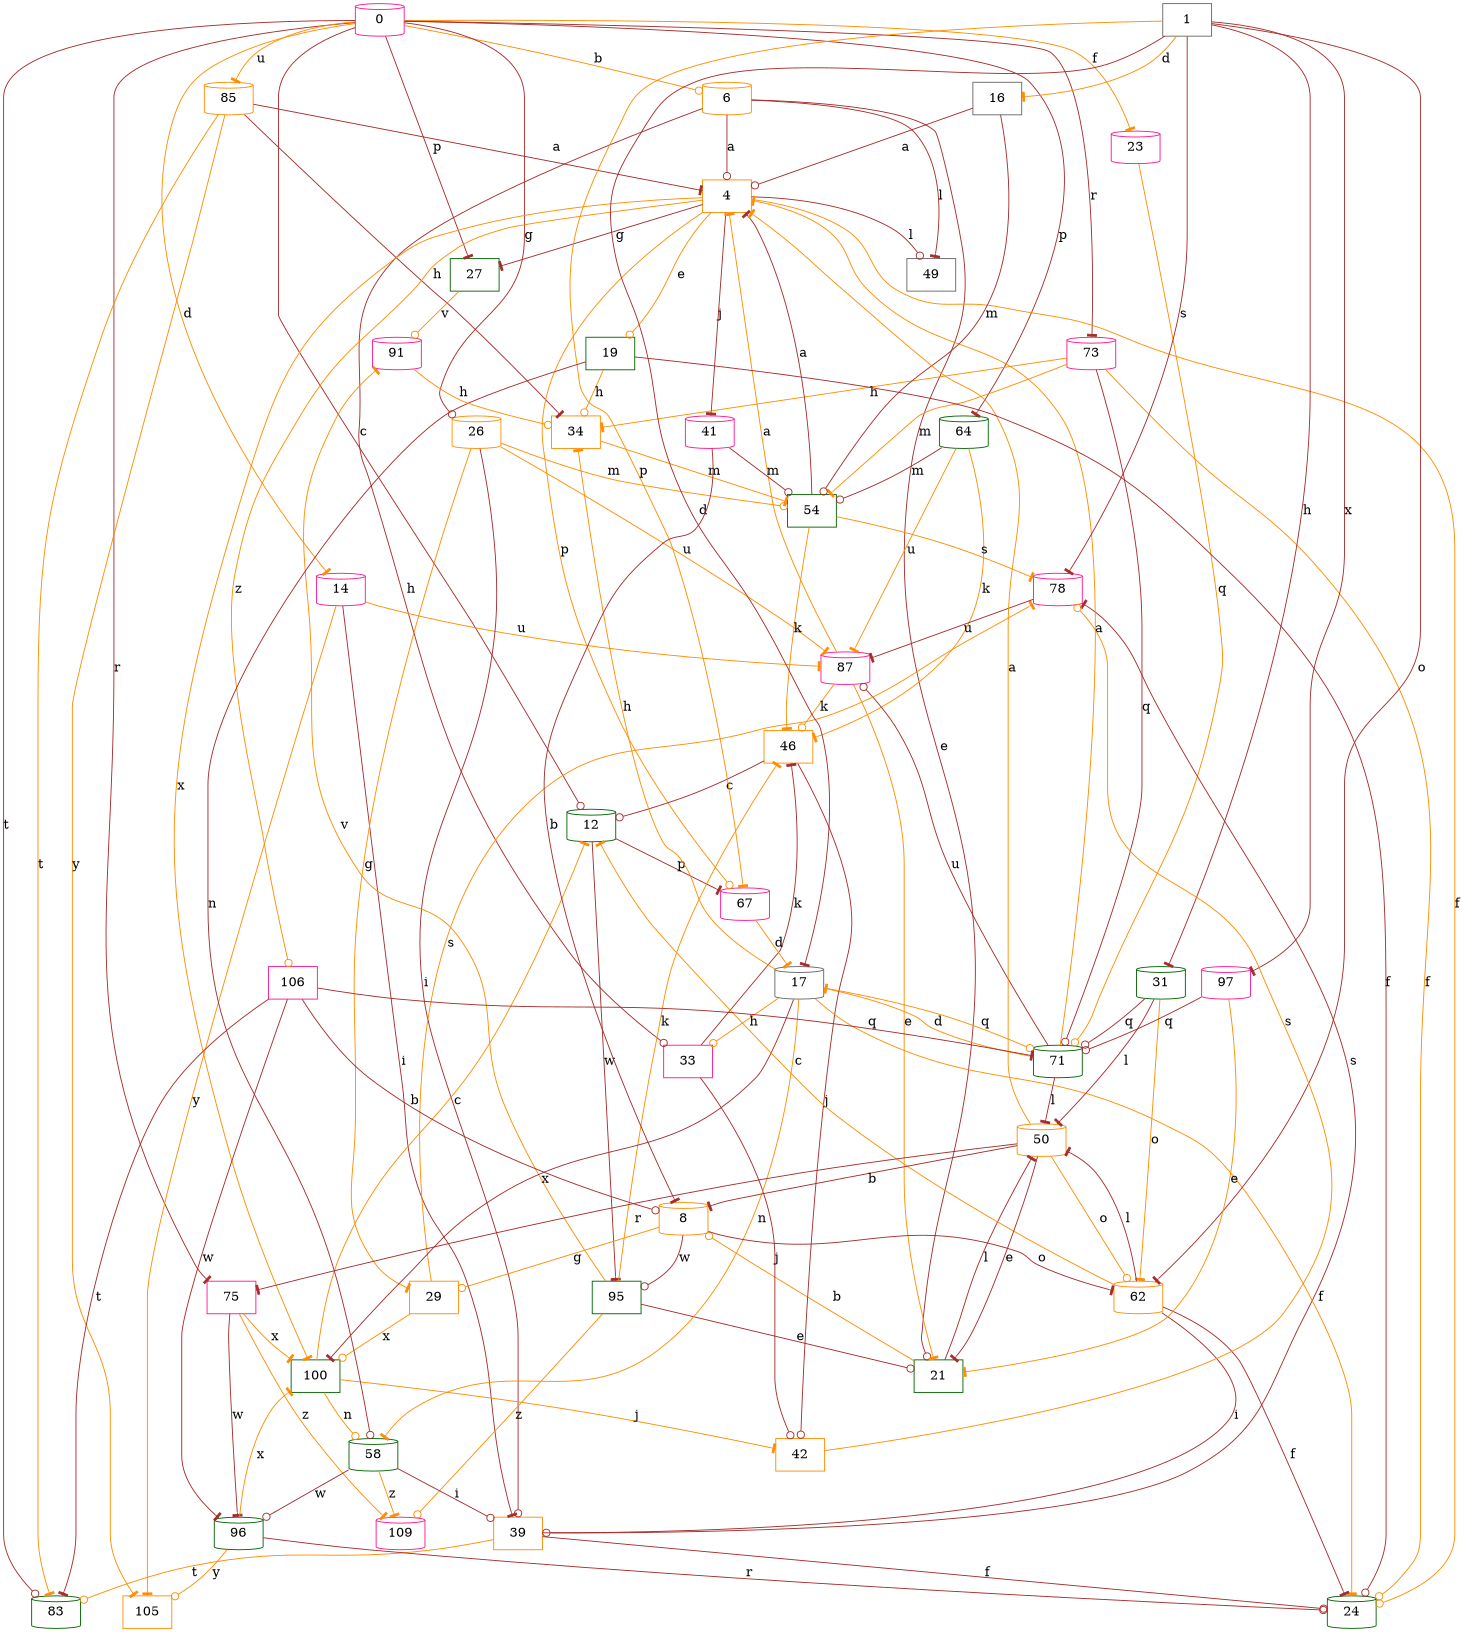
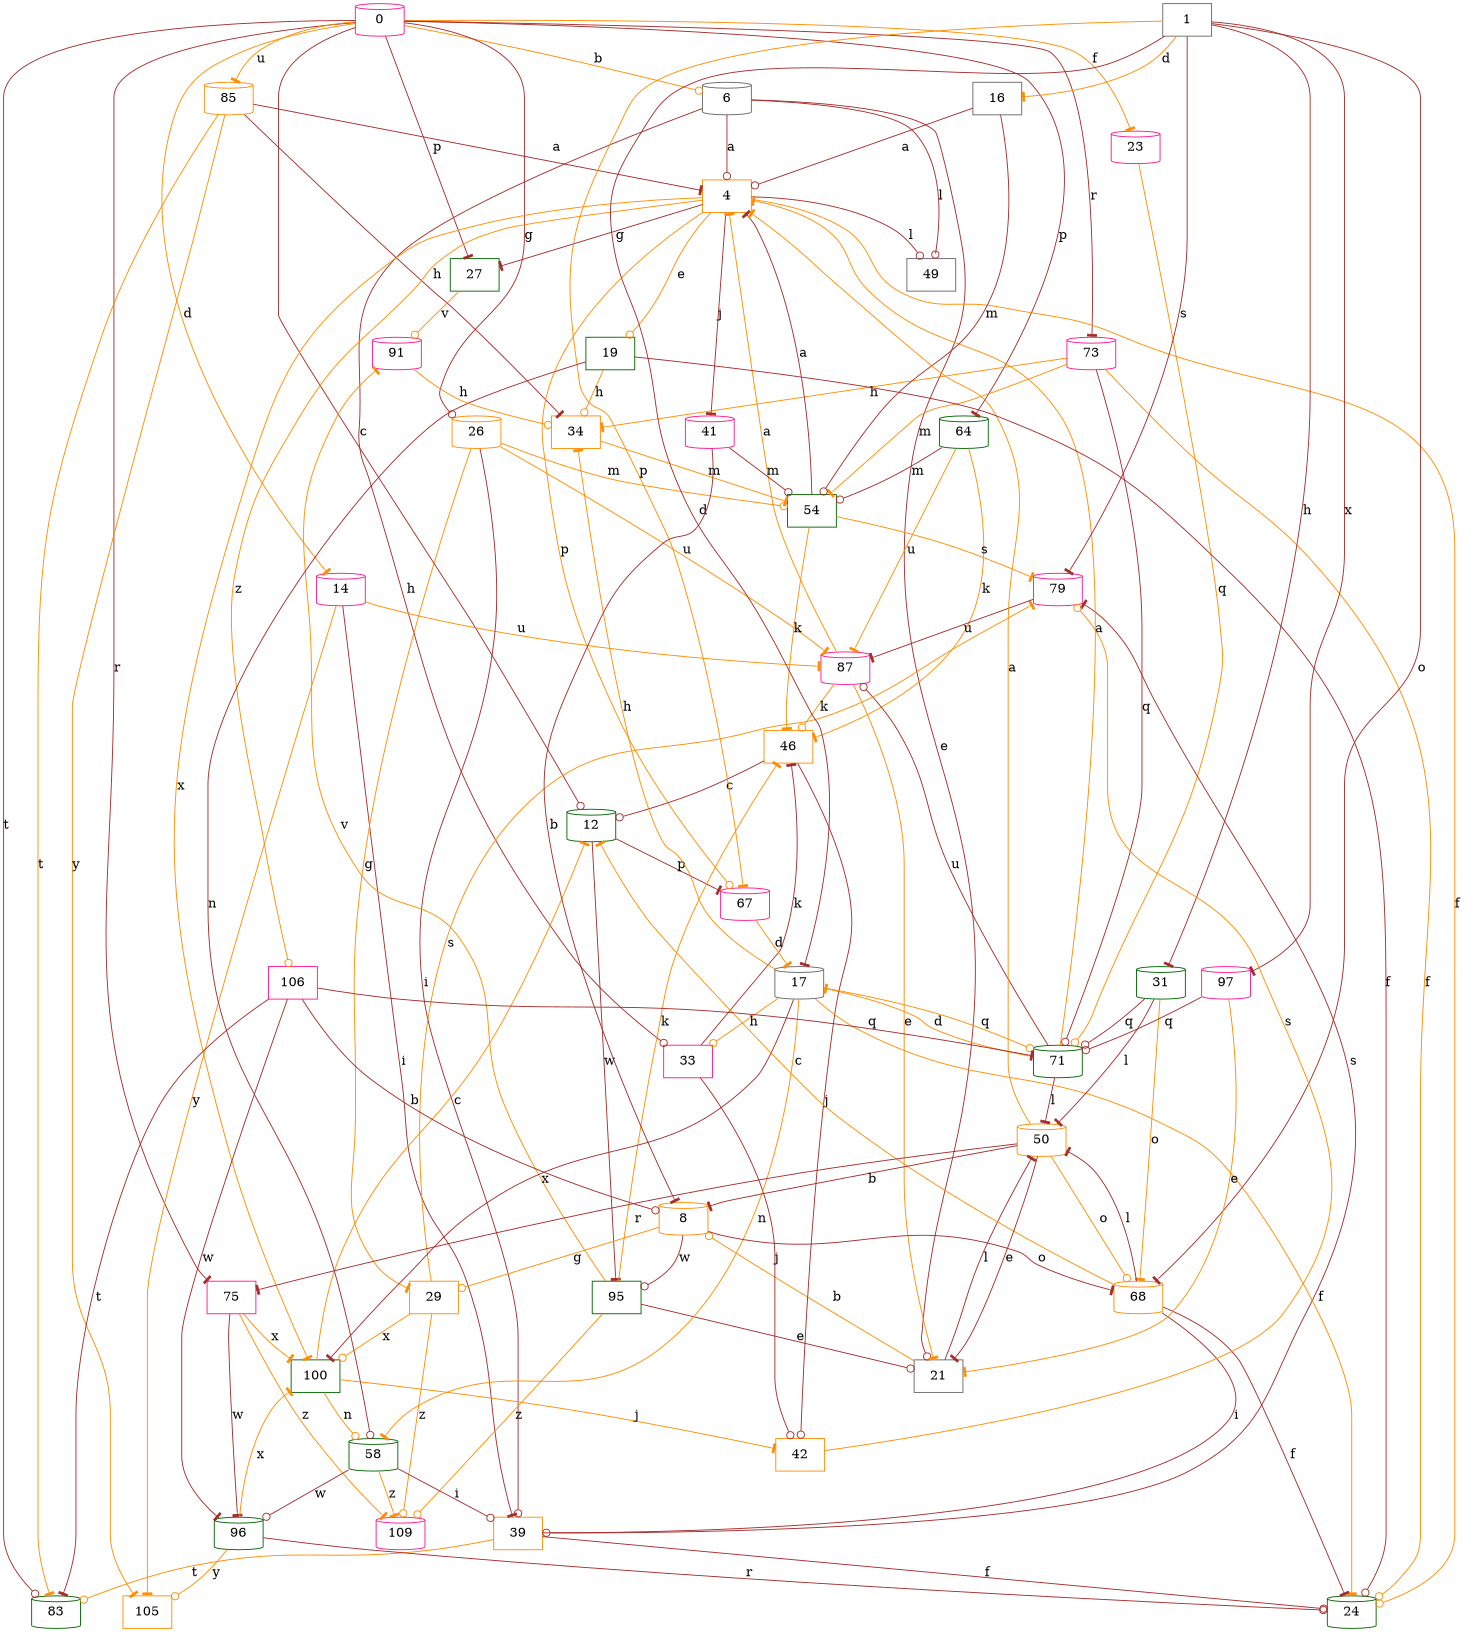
(727, 99) -> (727, 99)
(897, 121) -> (897, 121)
(1058, 590) -> (1058, 590)
(1138, 1297) -> (1138, 1297)
(939, 1376) -> (939, 1376)
none -> (417, 1417)
